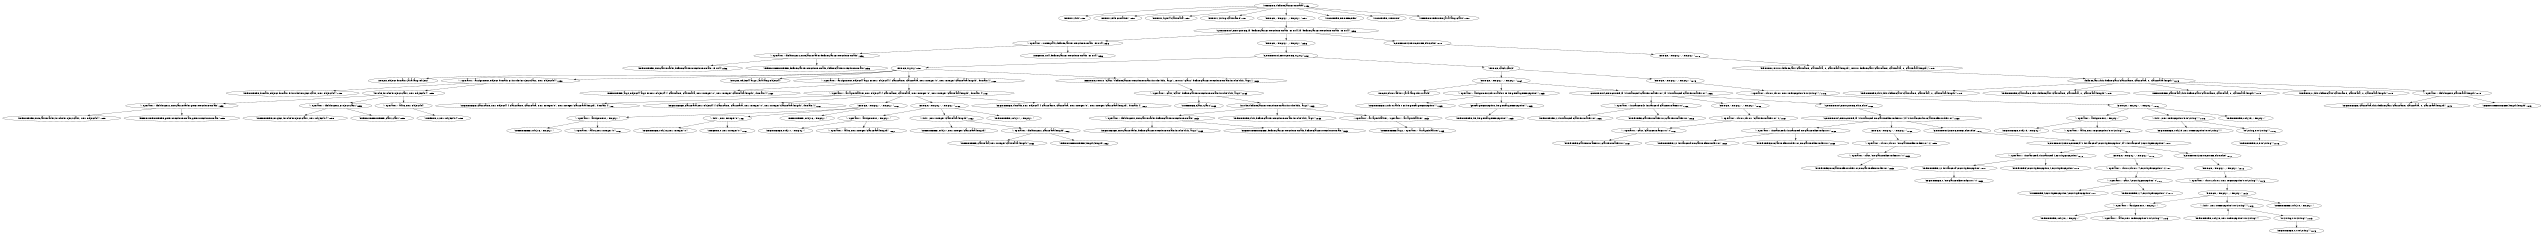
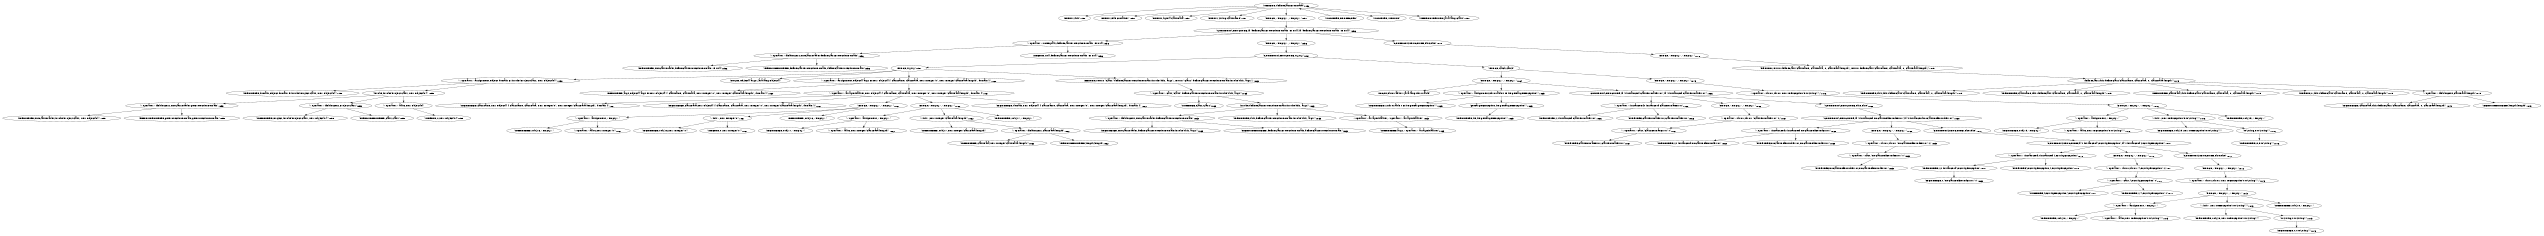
(1312, 12) -> (1316, 12)
(403, 81) -> none
(1934, 143) -> (1934, 143)
(2228, 213) -> (2226, 211)
